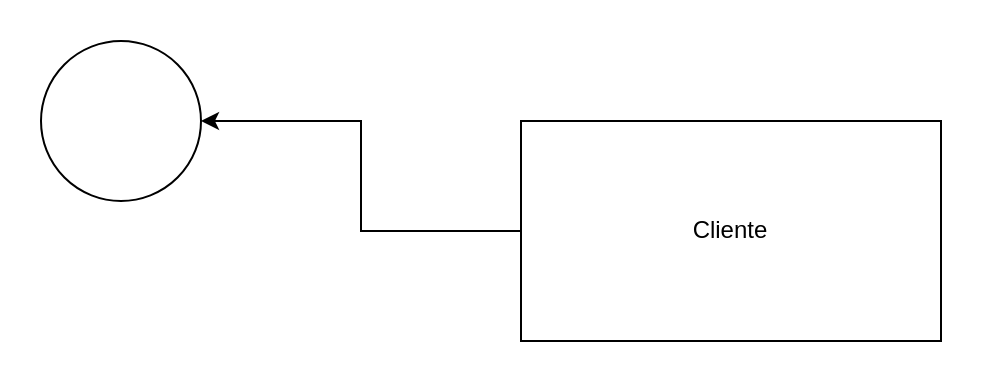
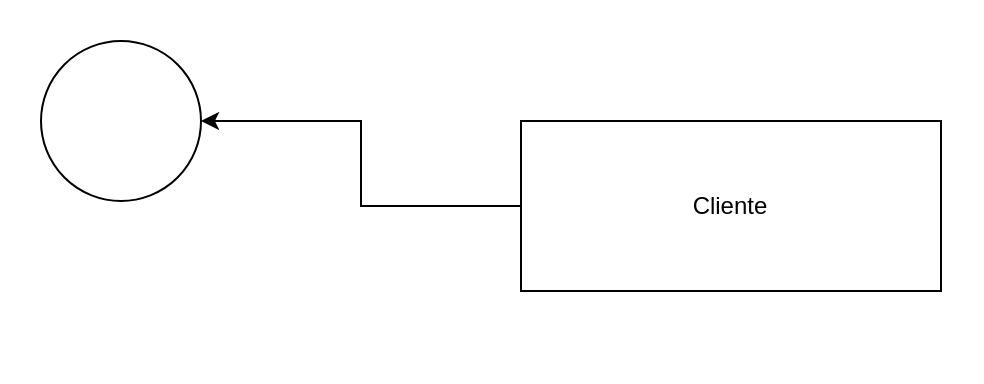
(731, 231) -> (731, 206)
